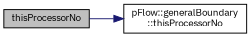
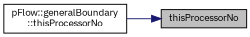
(101, 19) -> (139, 19)
